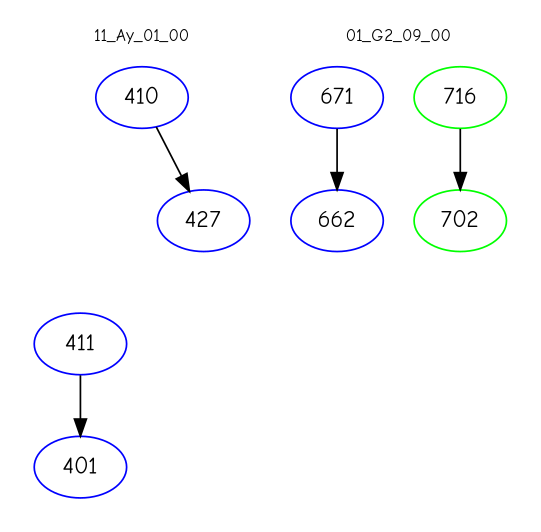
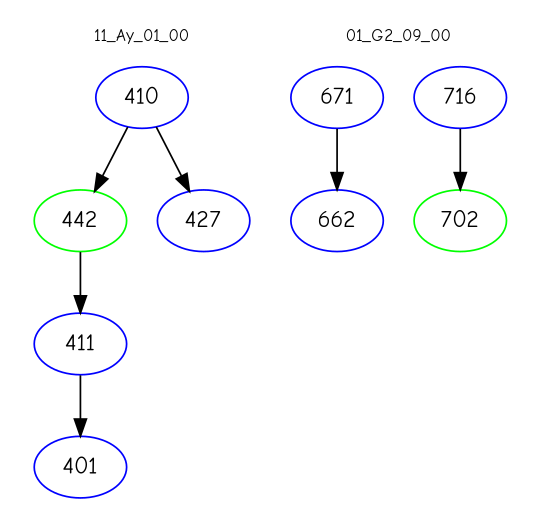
(460, 98) -> (460, 98)
none -> (80, 221)
